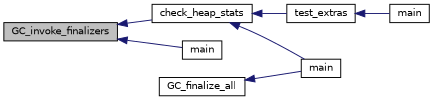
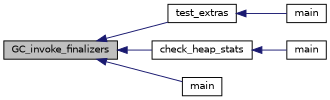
(274, 13) -> (137, 30)
(202, 87) -> none
